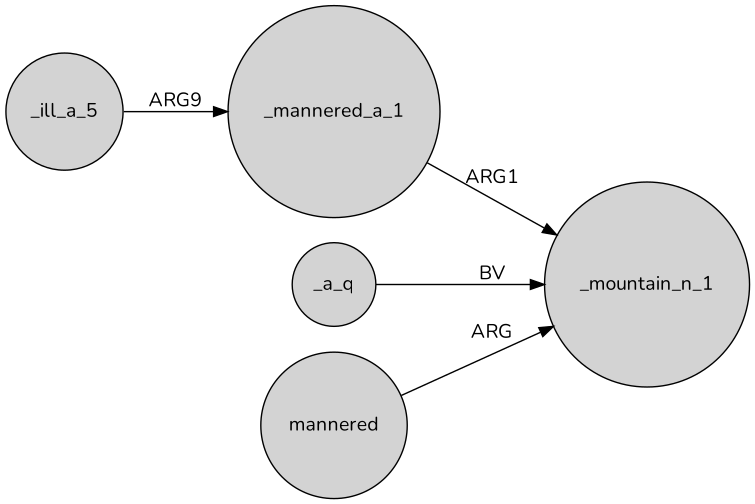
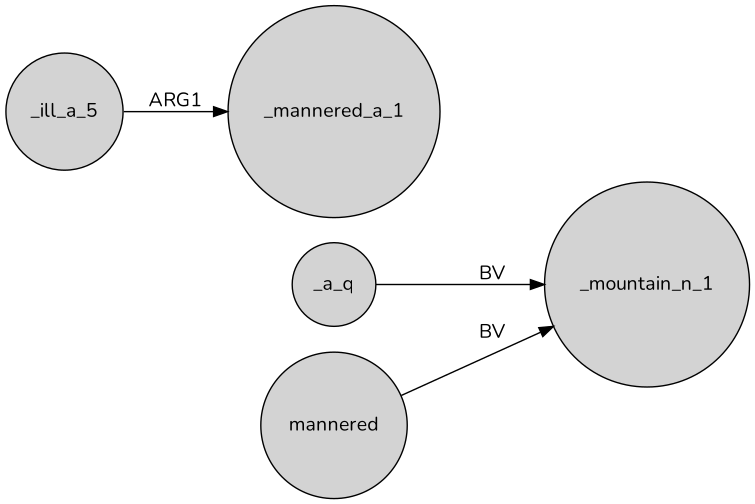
(176, 101) -> (176, 101)
(486, 195) -> none
(492, 333) -> (492, 333)
